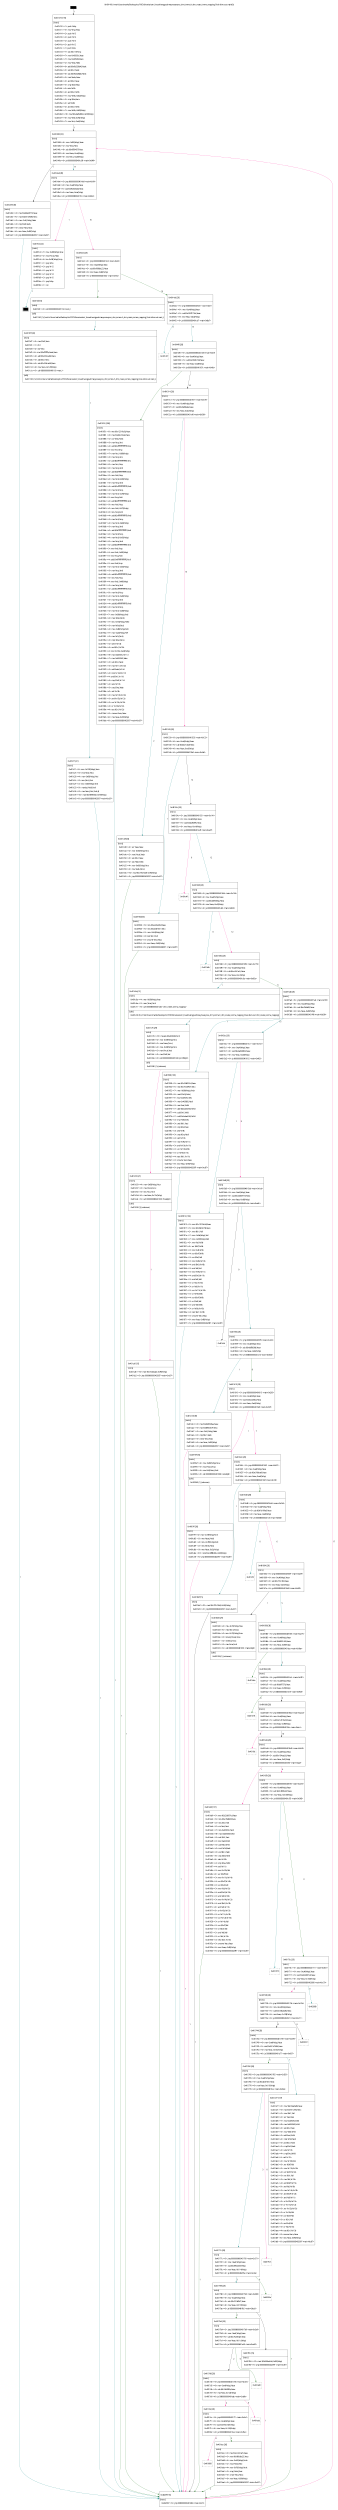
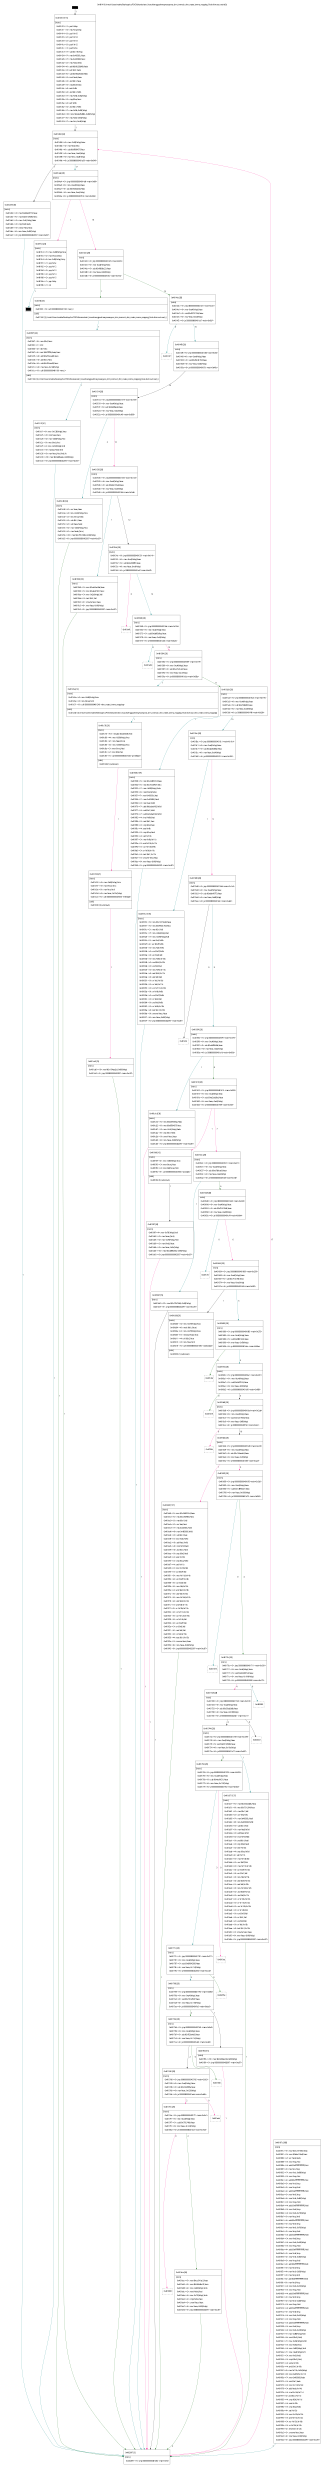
(158, 392) -> none
